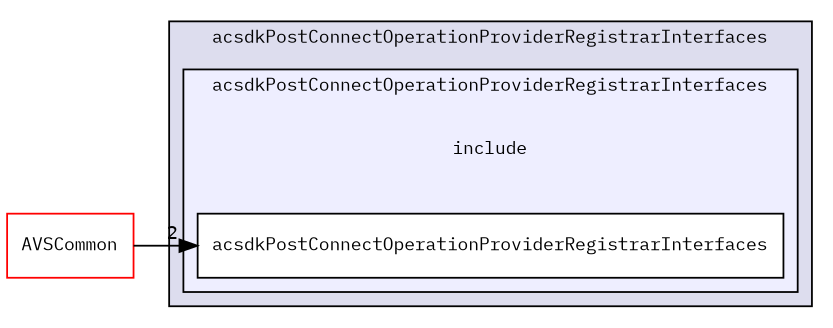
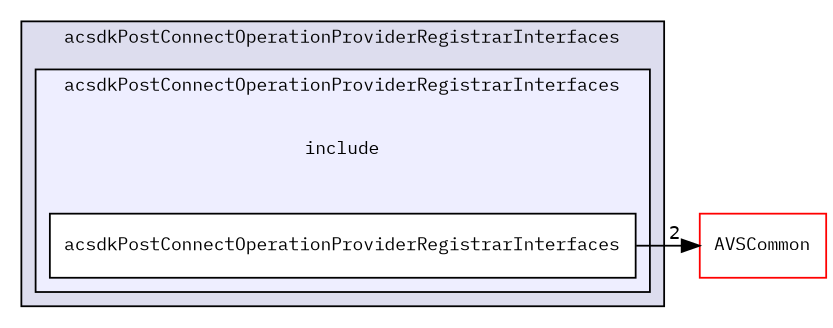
(156, 246) -> (659, 246)
